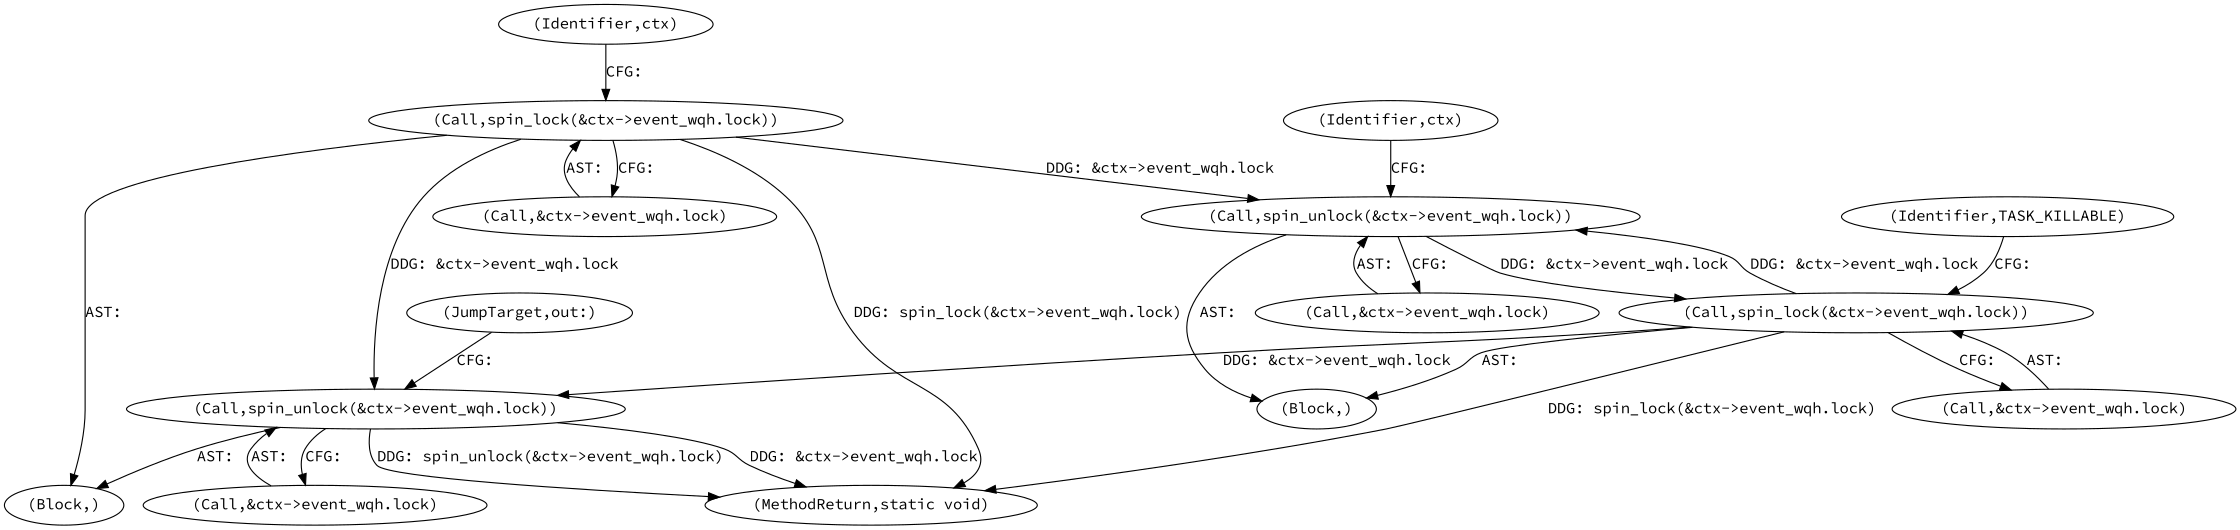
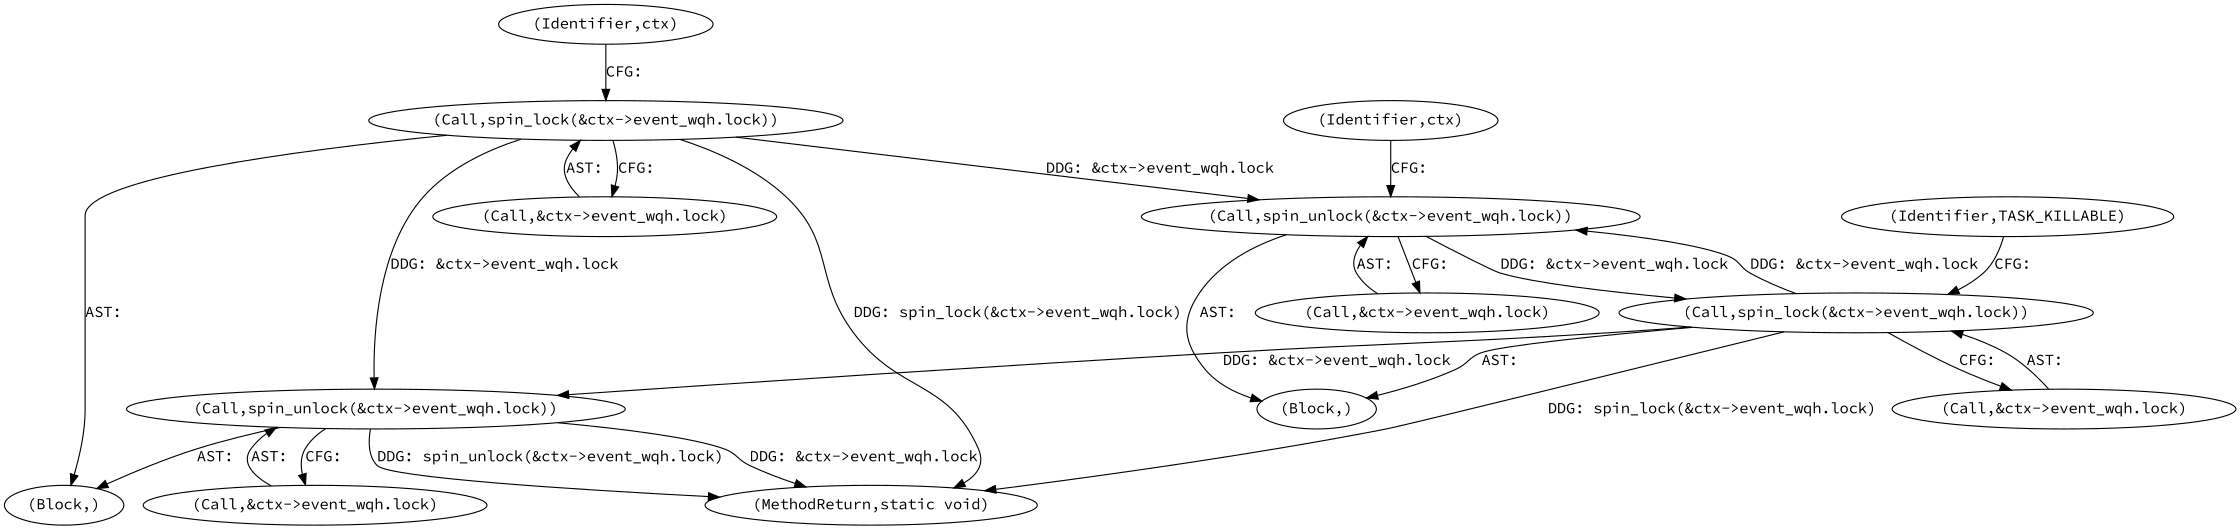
(520, 313) -> none
